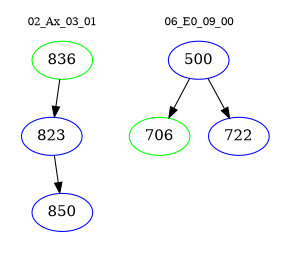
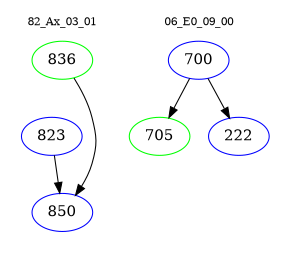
(62, 23) -> (62, 23)
(199, 60) -> (199, 60)
(58, 93) -> (95, 131)
(160, 136) -> (160, 136)
(239, 136) -> (239, 136)
